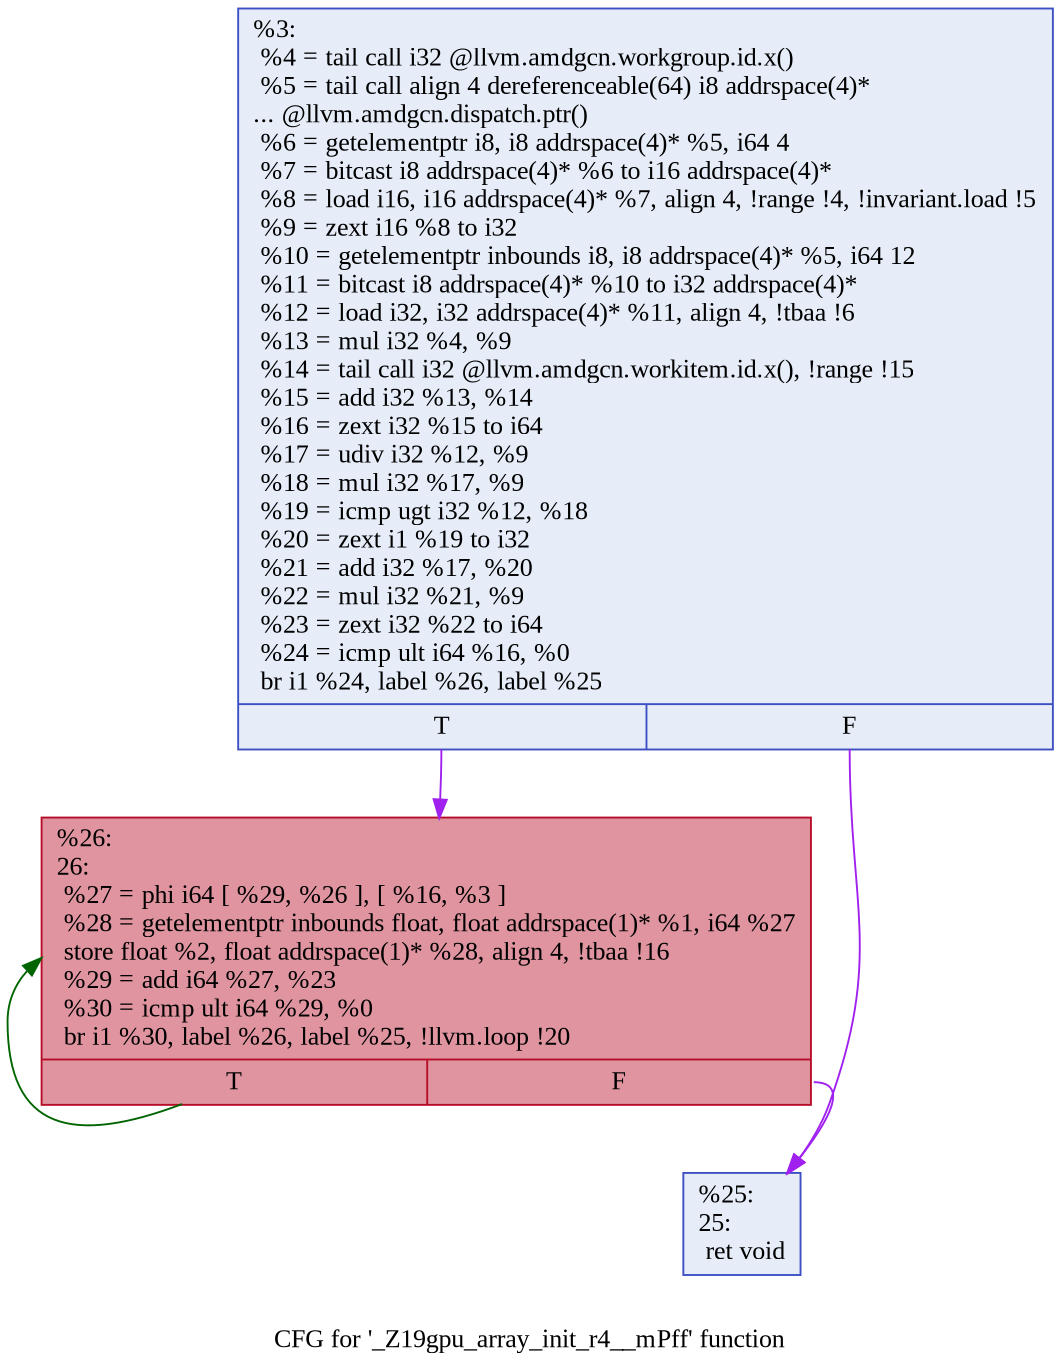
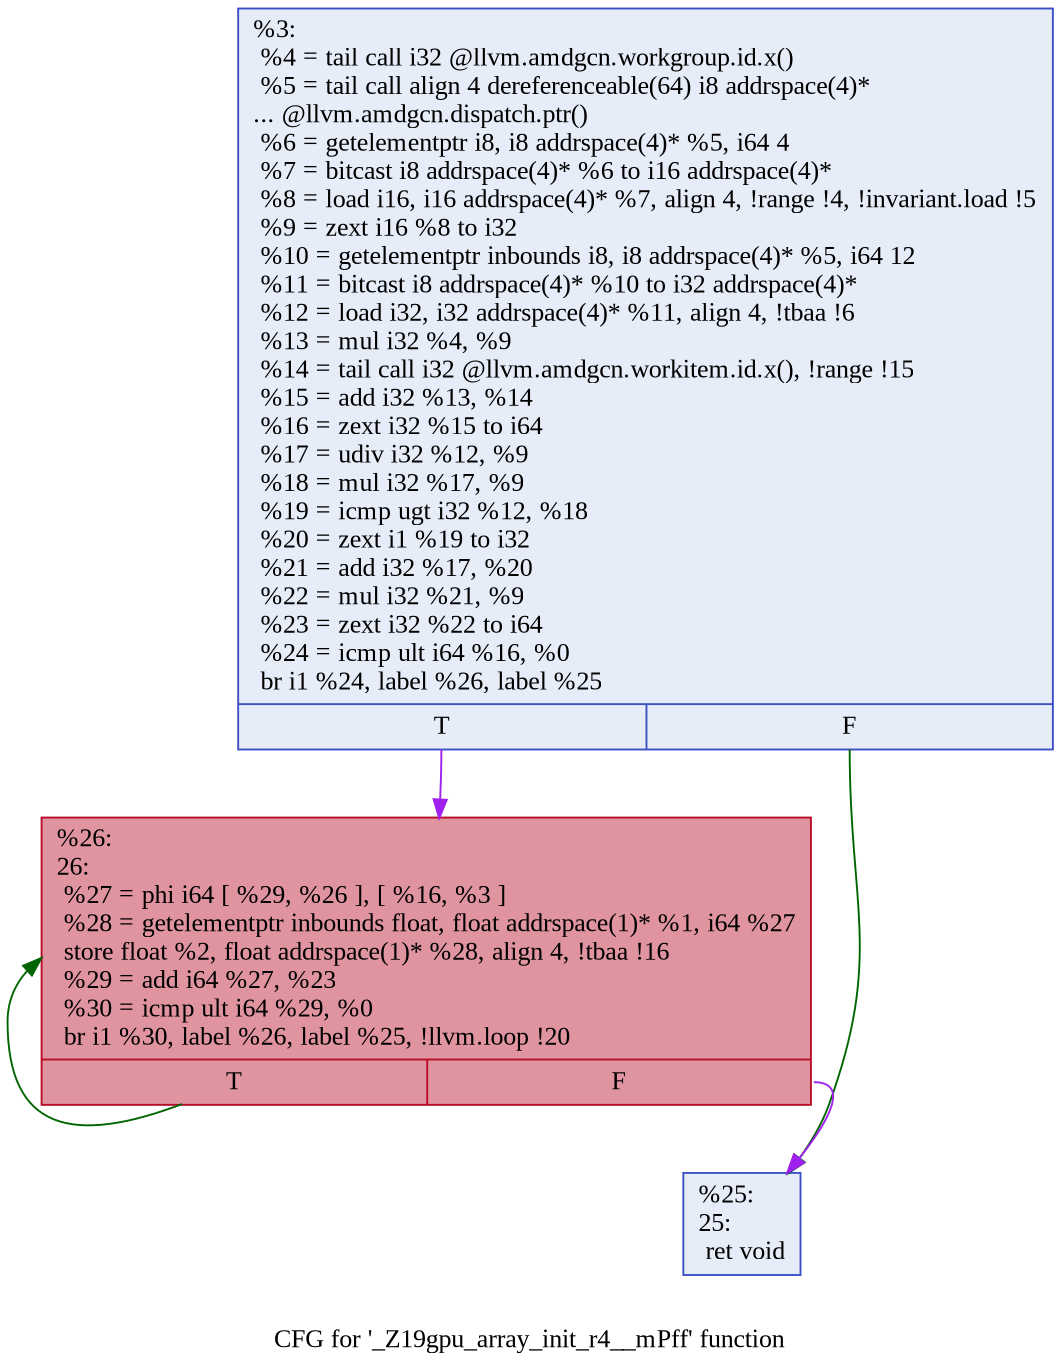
(859, 960) -> (859, 960)
